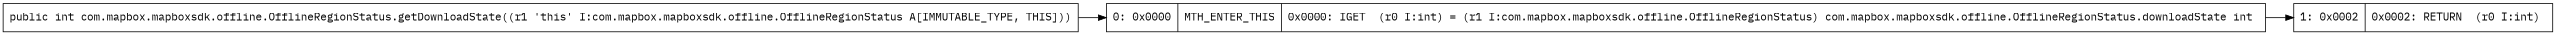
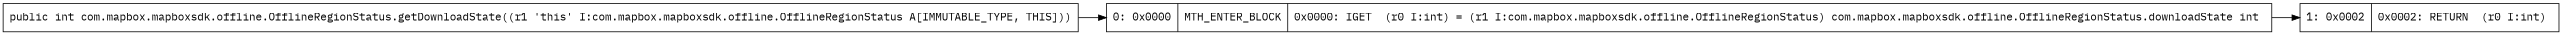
(1230, 17) -> (1233, 17)
